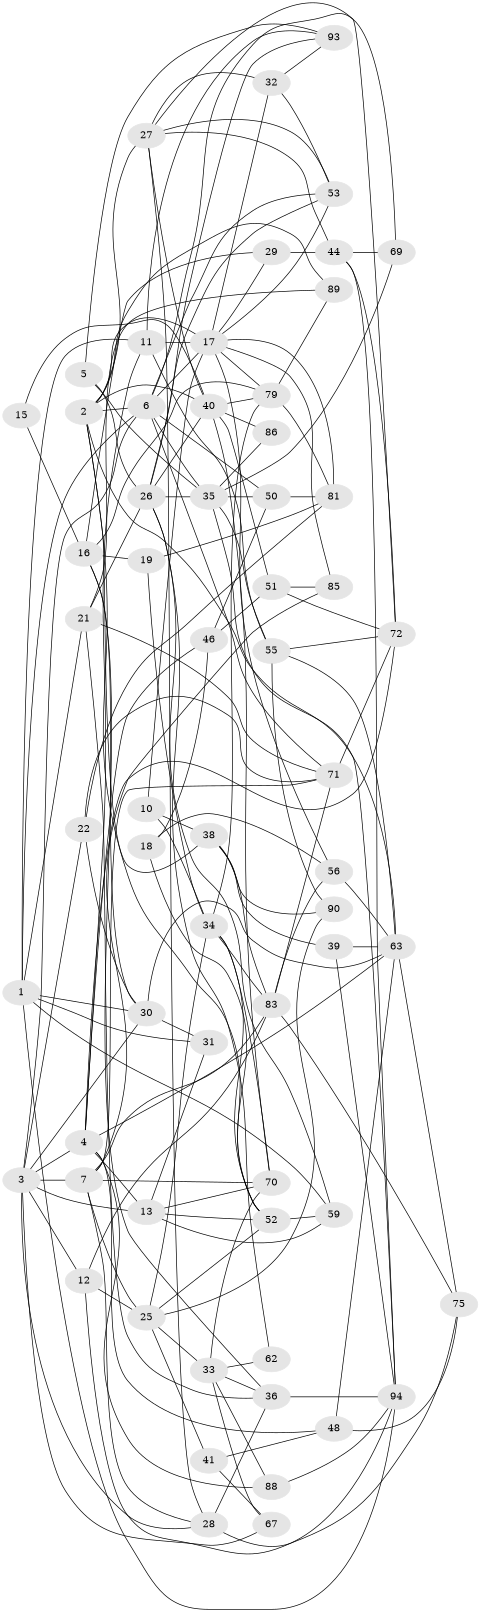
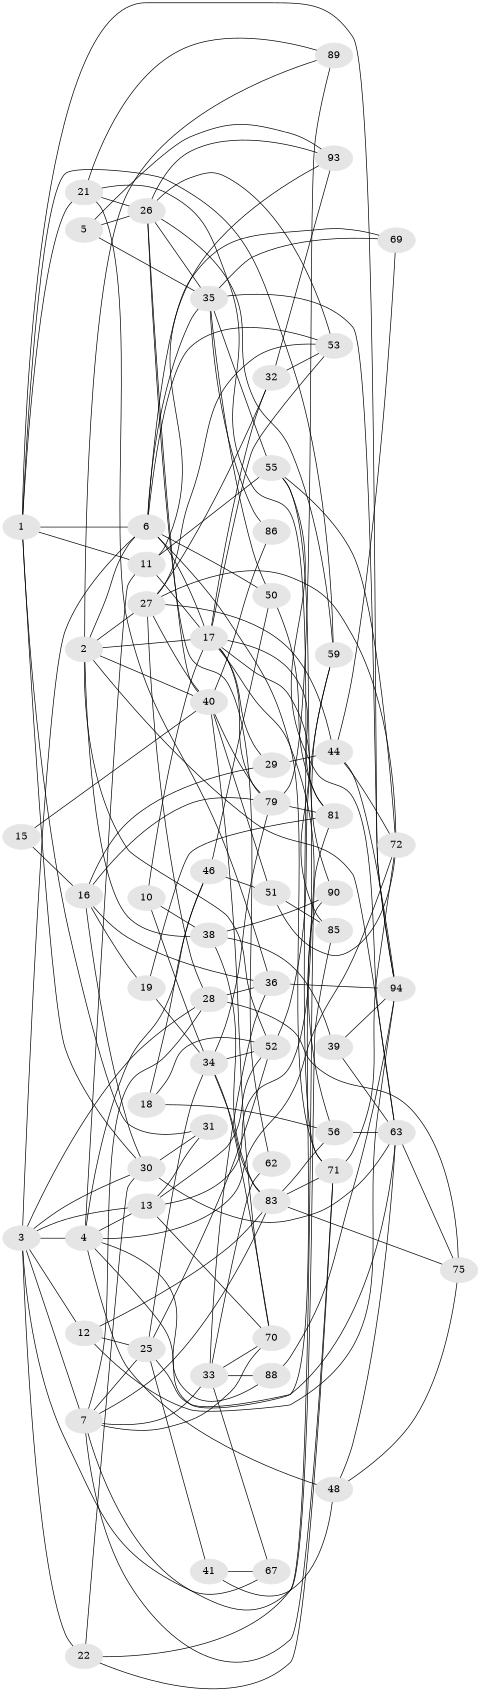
(175, 1341) -> (157, 1420)
